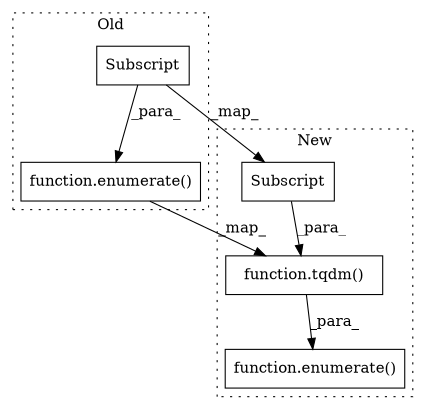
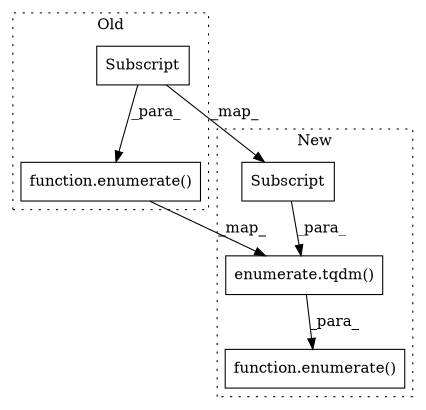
(304, 275) -> (304, 275)
